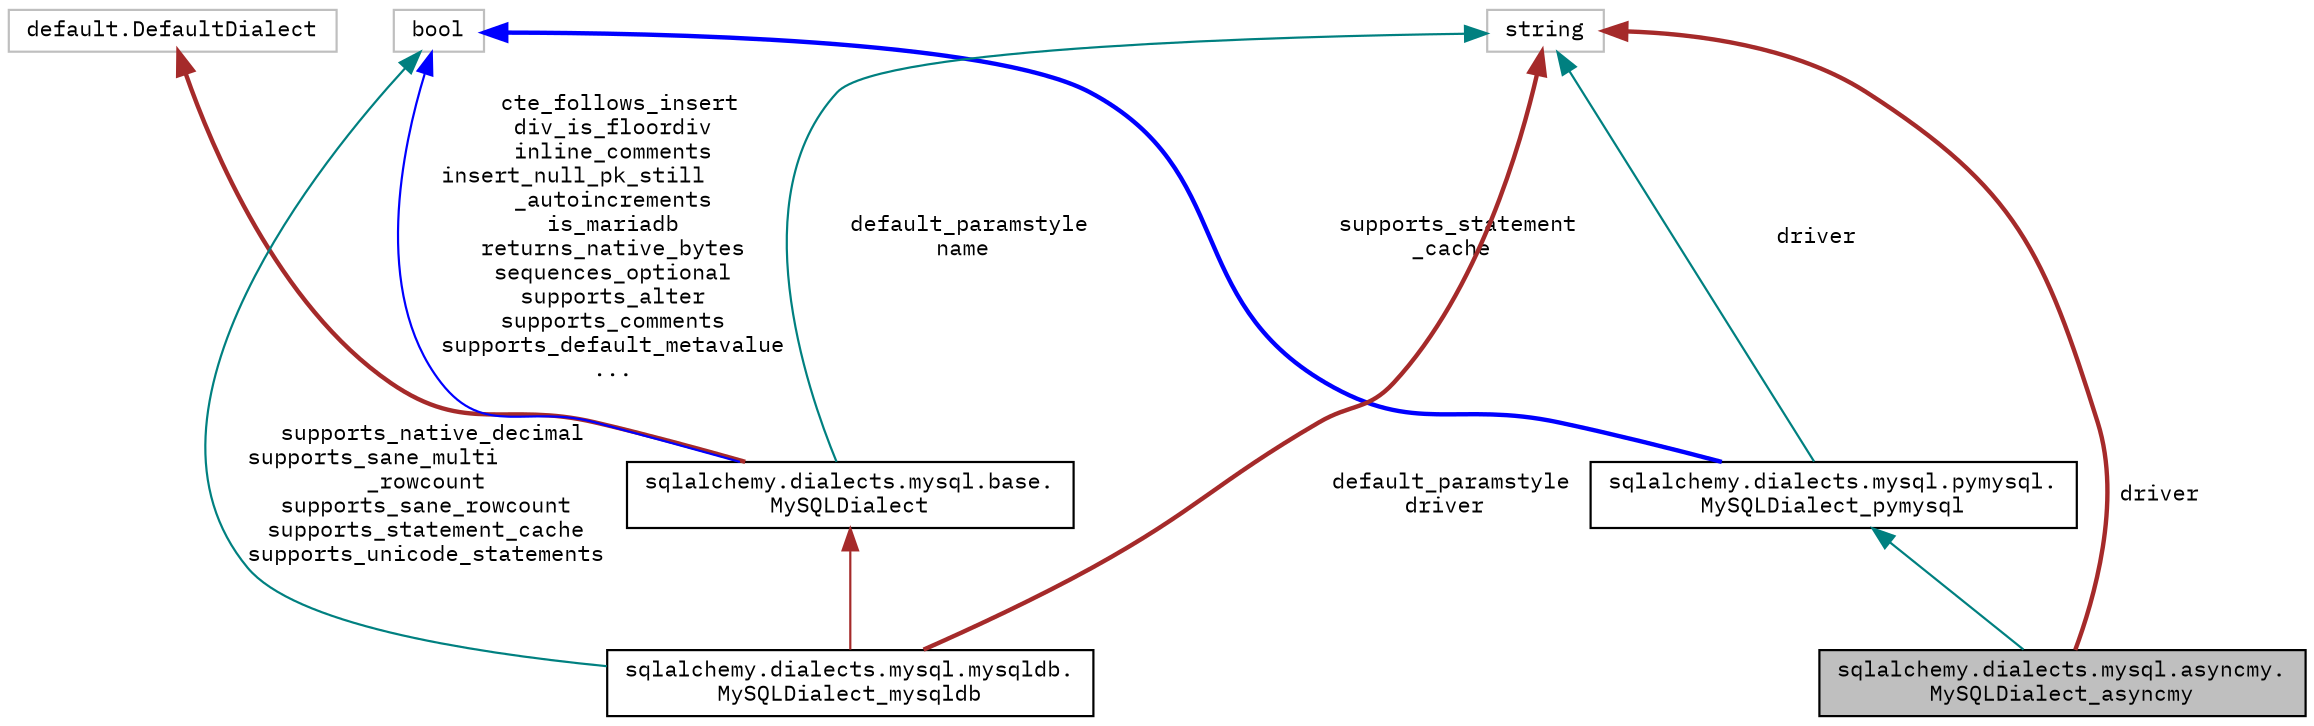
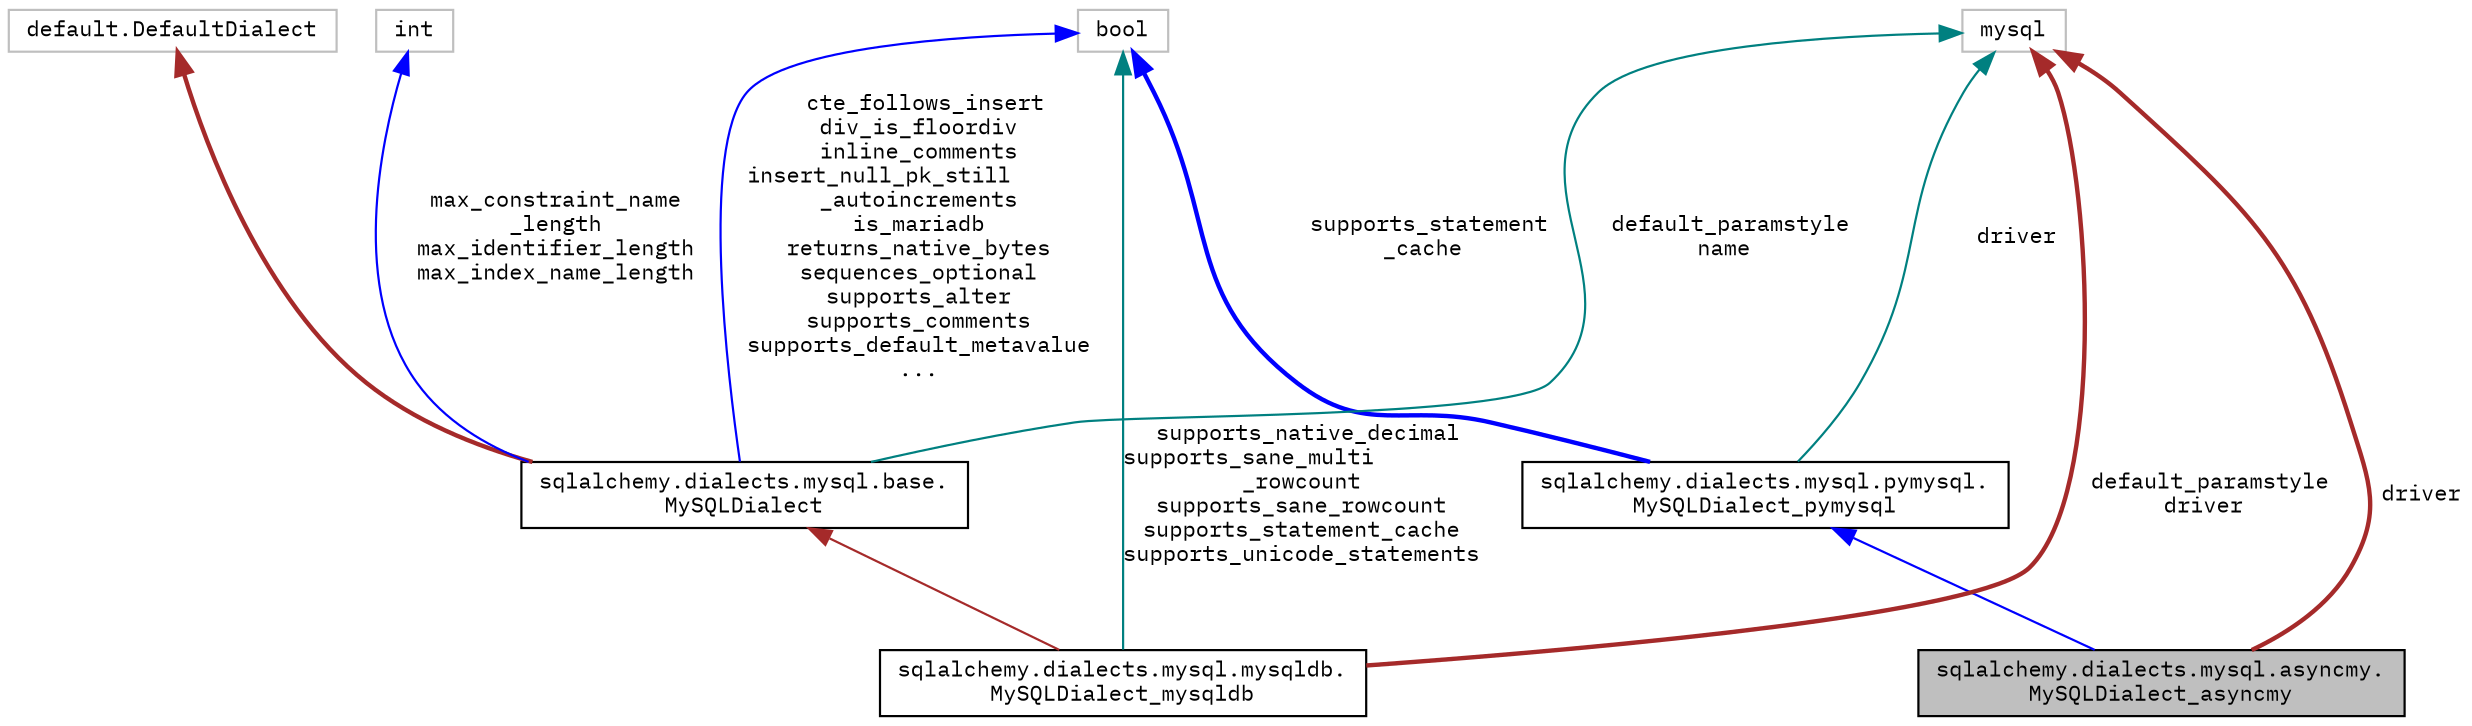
none -> (415, 31)
(1546, 31) -> (2014, 31)
(1957, 596) -> (1992, 602)
